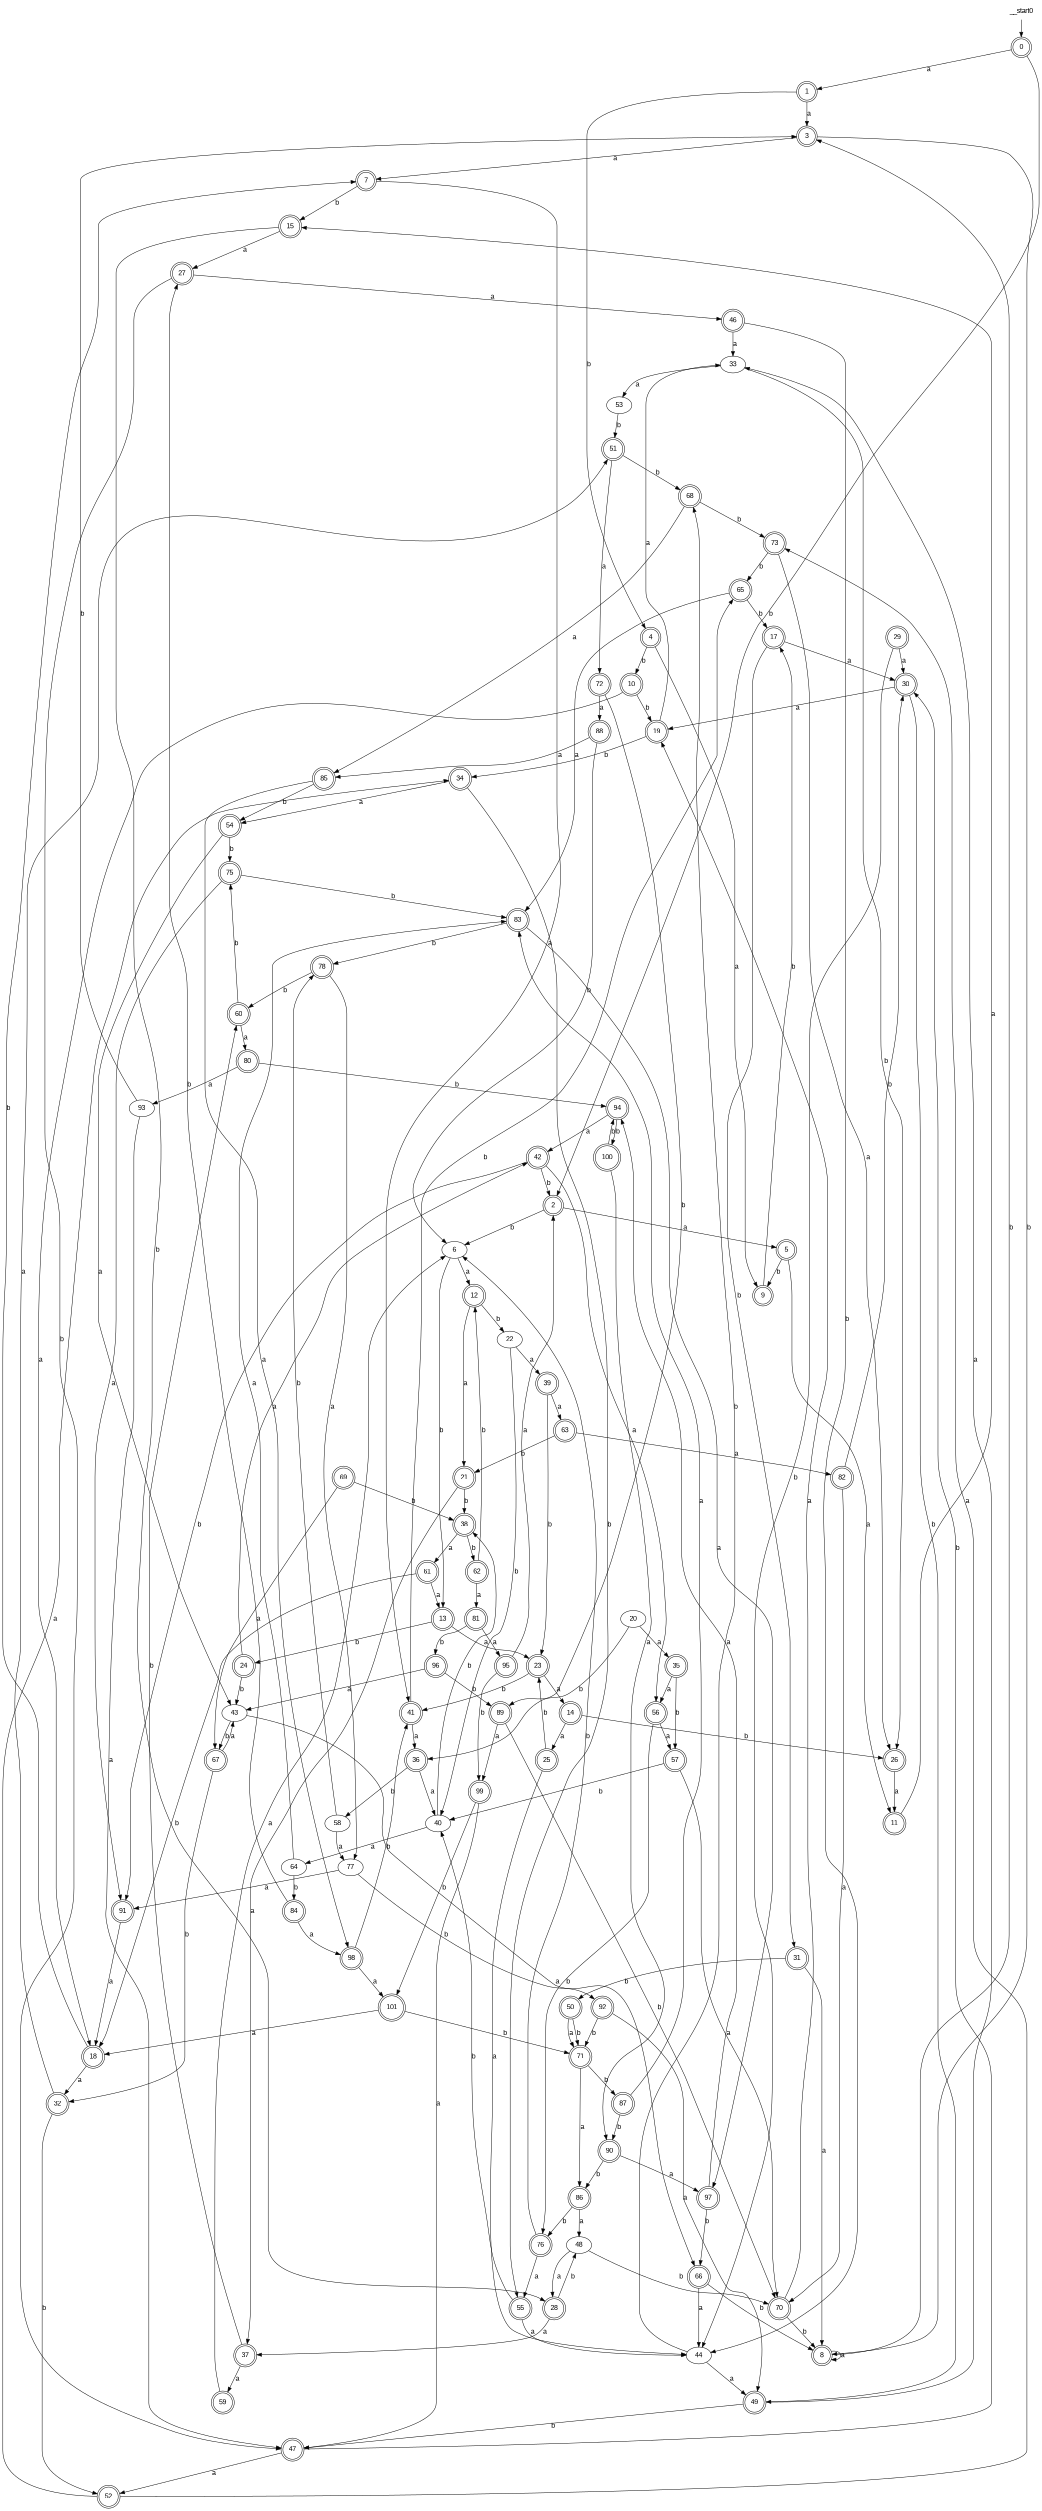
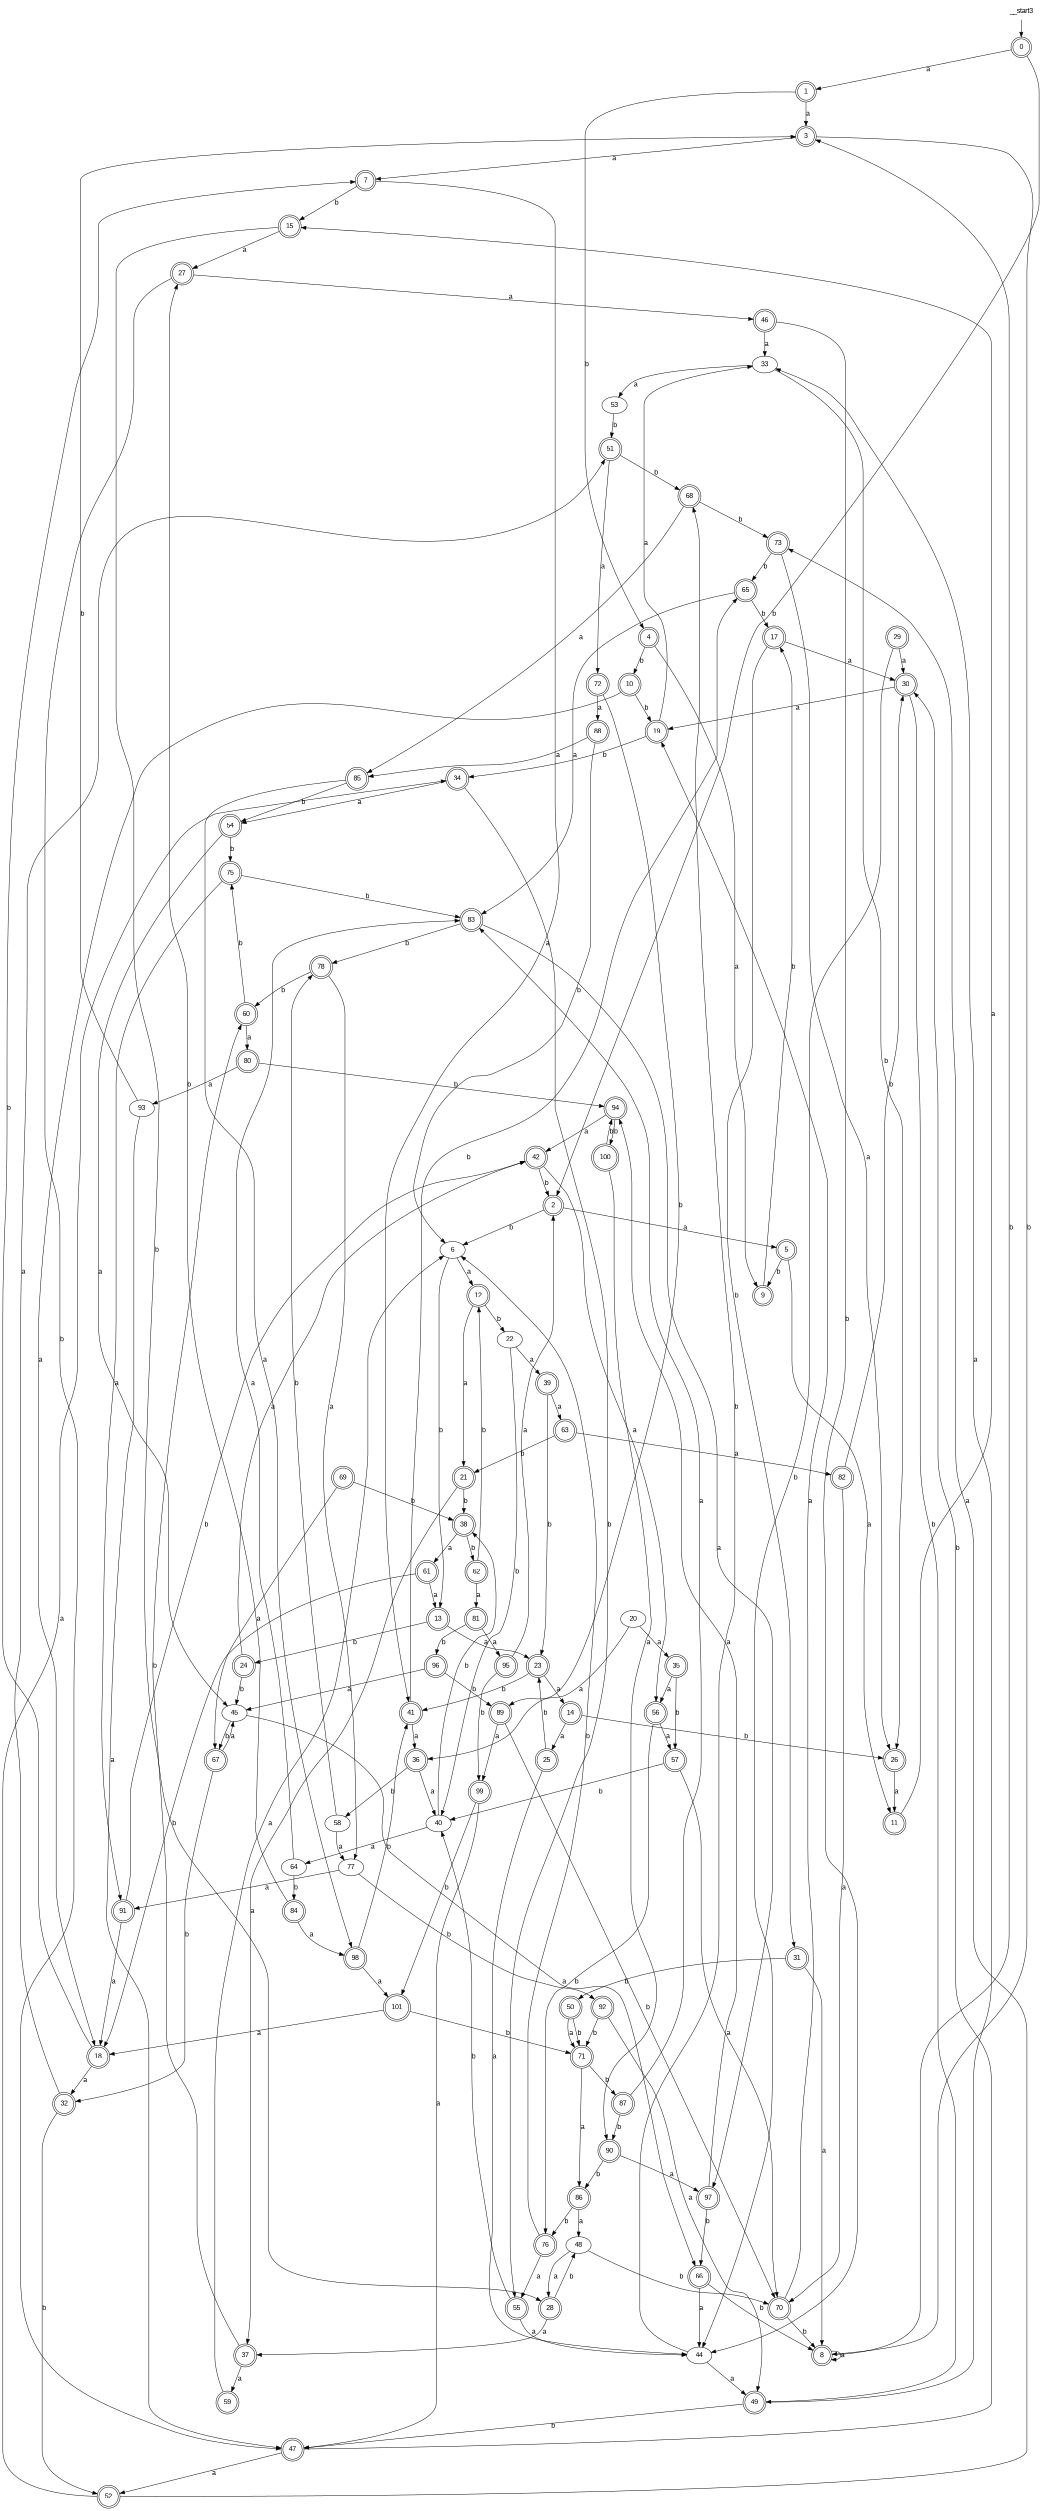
(1021, 11) -> (1021, 11)
(214, 1452) -> (214, 1481)
(581, 1690) -> (581, 1690)
(234, 1713) -> (234, 1713)
